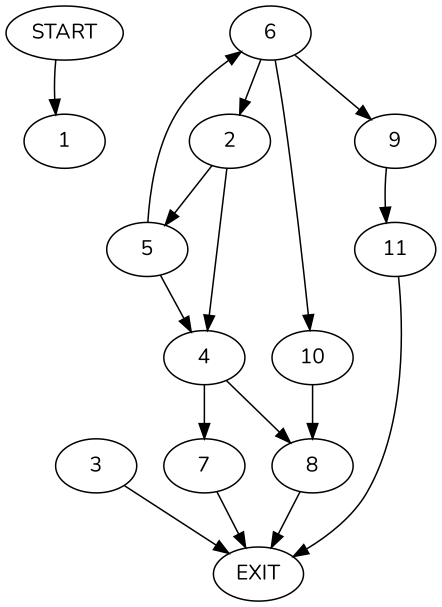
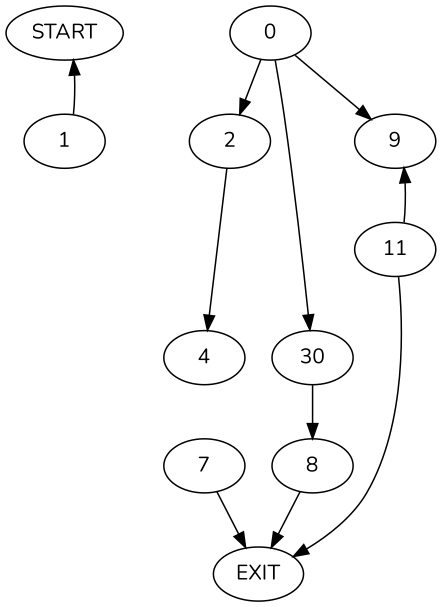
(270, 33) -> (270, 33)
(55, 80) -> (75, 95)
(385, 188) -> (405, 203)
(147, 249) -> none
(313, 358) -> (313, 358)
(204, 404) -> none
(253, 406) -> none
(96, 466) -> none
